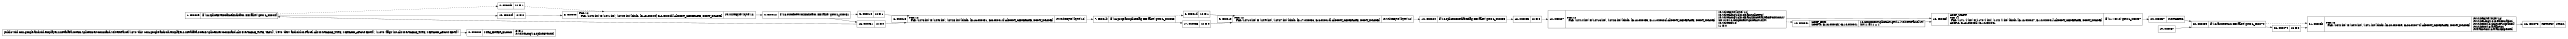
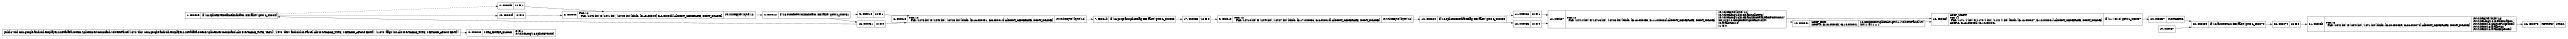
(563, 9) -> (563, 9)
(1197, 14) -> none
none -> (1527, 14)
(1728, 23) -> (1729, 23)
(2286, 23) -> none
(2493, 30) -> (2492, 30)
